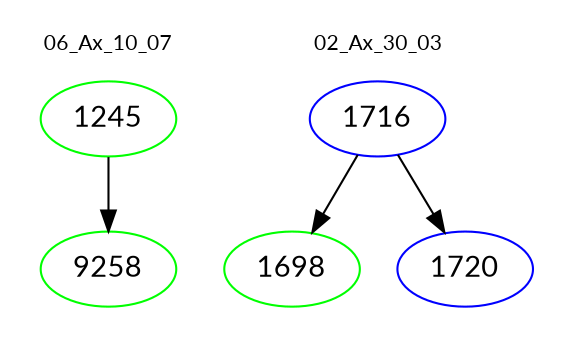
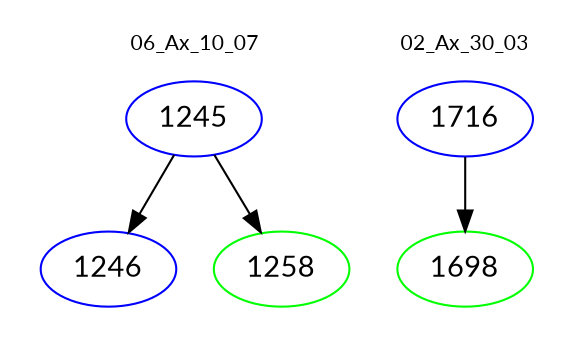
(108, 119) -> (194, 119)
(108, 269) -> (282, 269)
none -> (108, 269)
(465, 269) -> none
